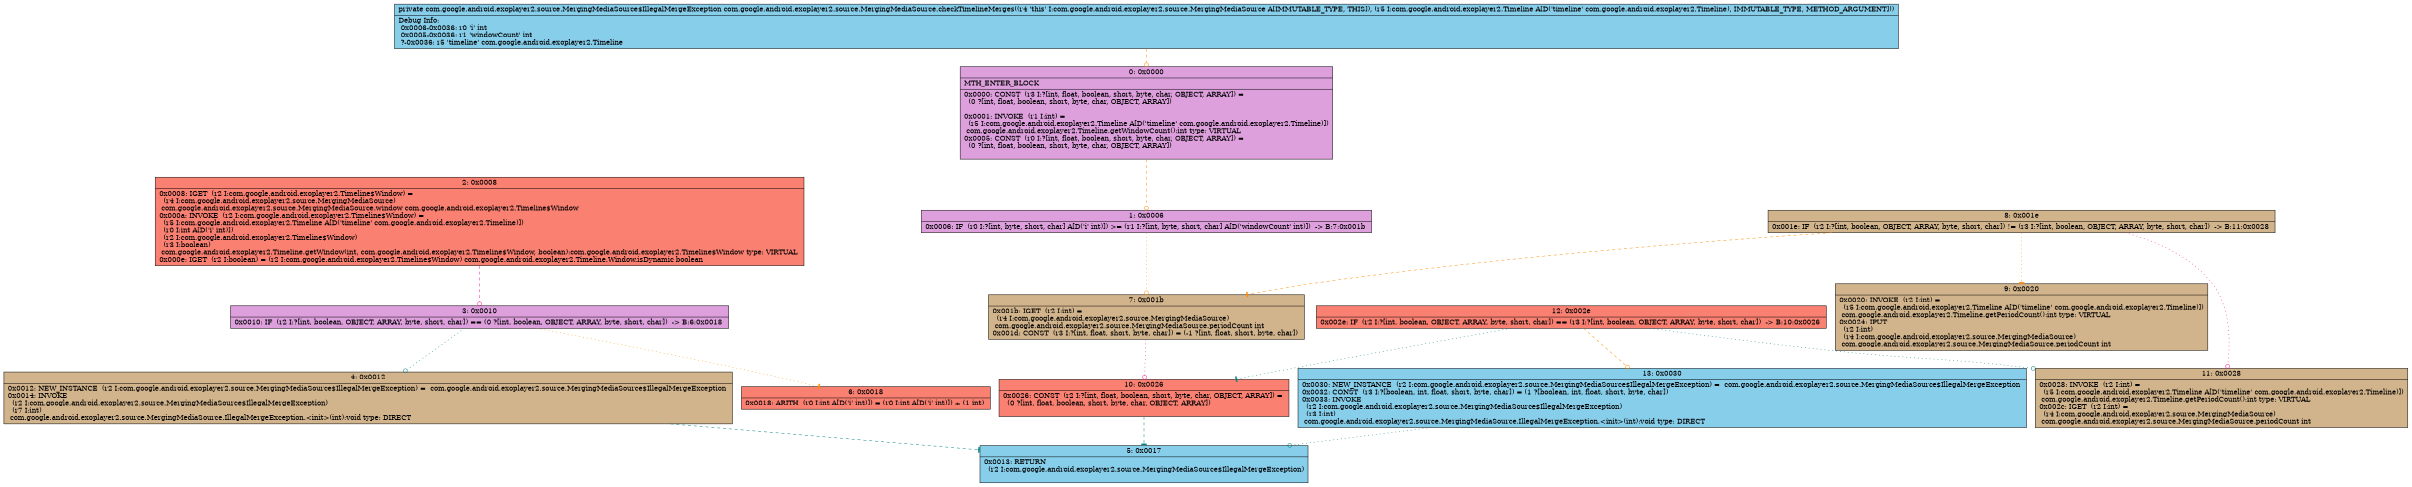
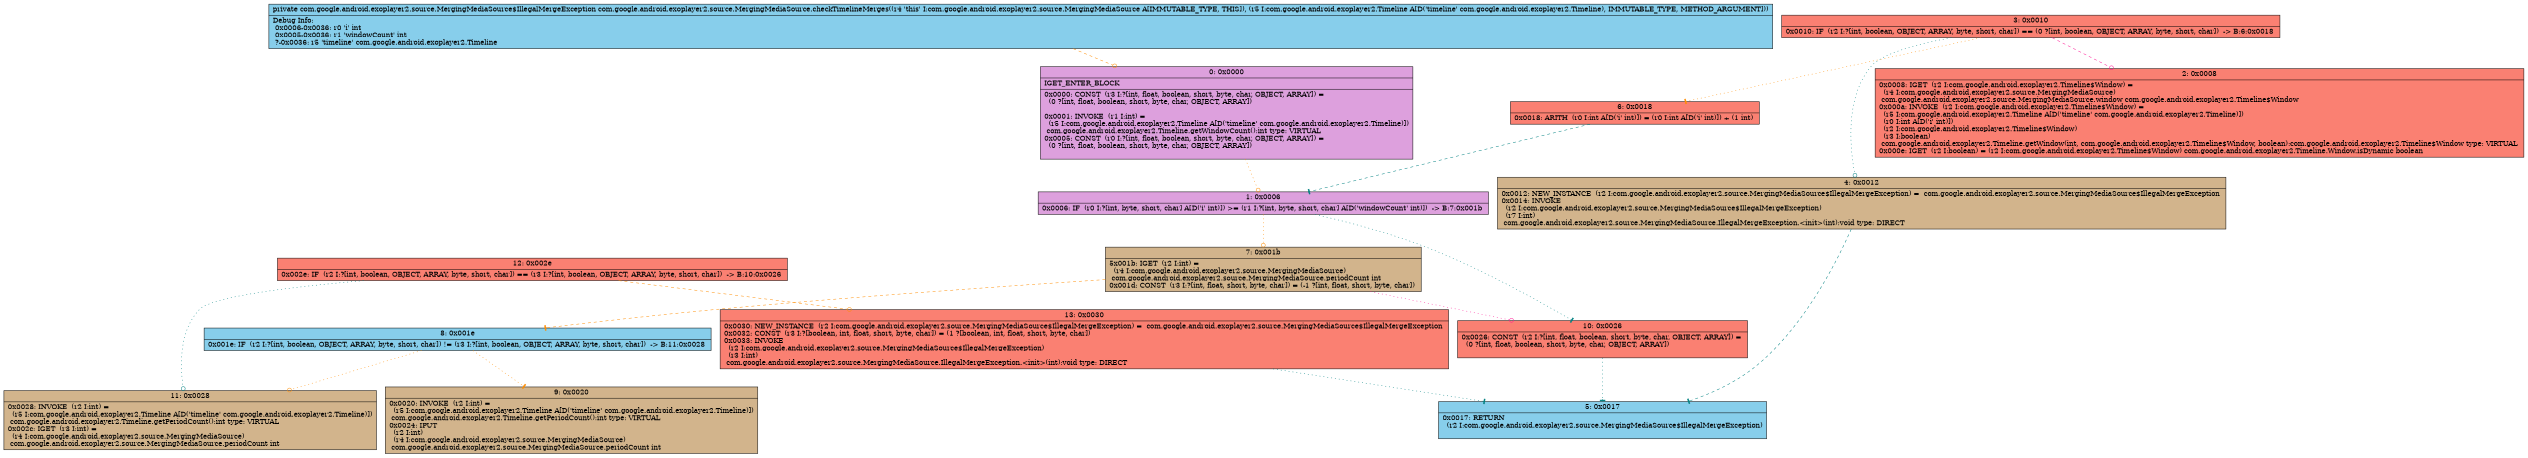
(1002, 83) -> (1082, 83)
none -> (1450, 158)
(1146, 183) -> (1251, 174)
(2022, 221) -> (458, 339)
(1539, 257) -> (826, 300)
(2206, 277) -> (356, 370)
(480, 284) -> (2081, 52)
(1039, 311) -> (1155, 264)
(480, 317) -> (2031, 26)
(1374, 353) -> (1447, 256)
(1662, 398) -> (1084, 339)
(2085, 407) -> (54, 429)
(1144, 430) -> (1603, 378)
(1361, 436) -> (1378, 385)
(1017, 462) -> (1476, 418)
